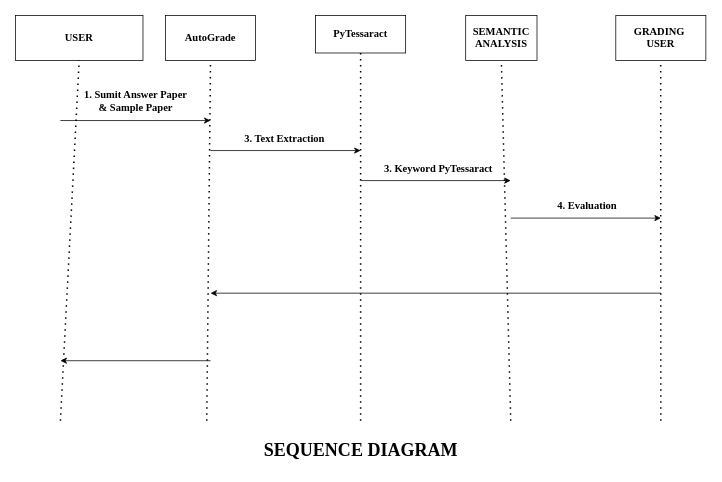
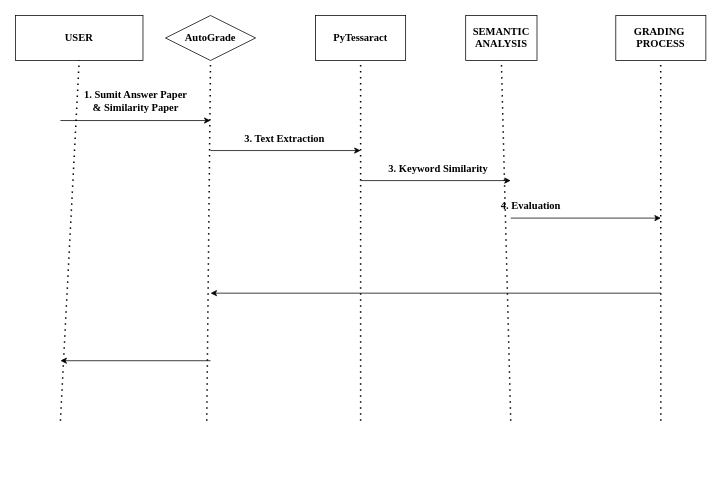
(360, 34) -> (360, 38)
(210, 38) -> (210, 38)
(660, 38) -> (660, 38)
(136, 102) -> (136, 102)
(440, 169) -> (440, 169)
(589, 207) -> (533, 207)
(360, 450) -> none
